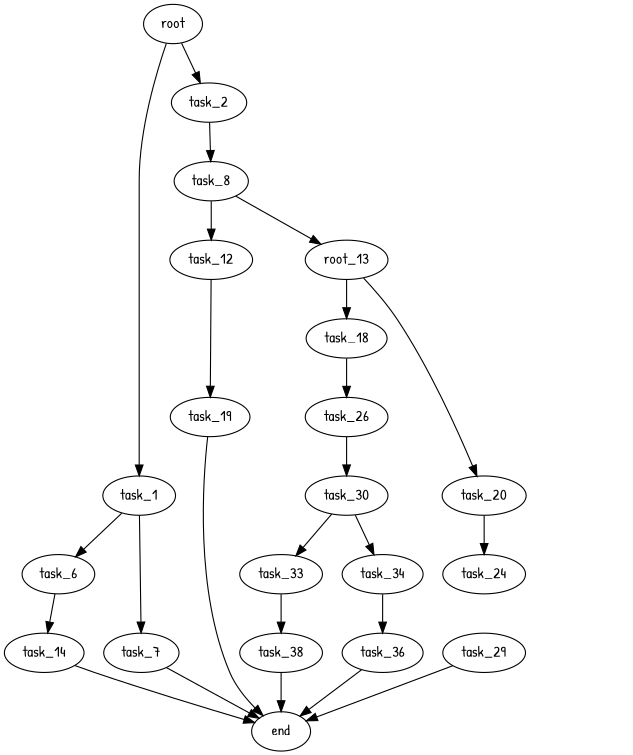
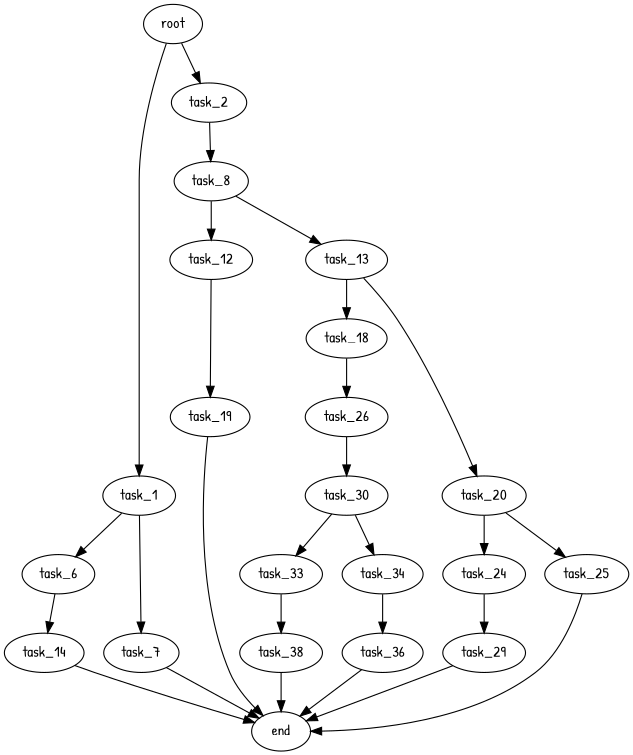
(347, 260) -> (347, 260)
none -> (587, 574)
none -> (484, 608)
